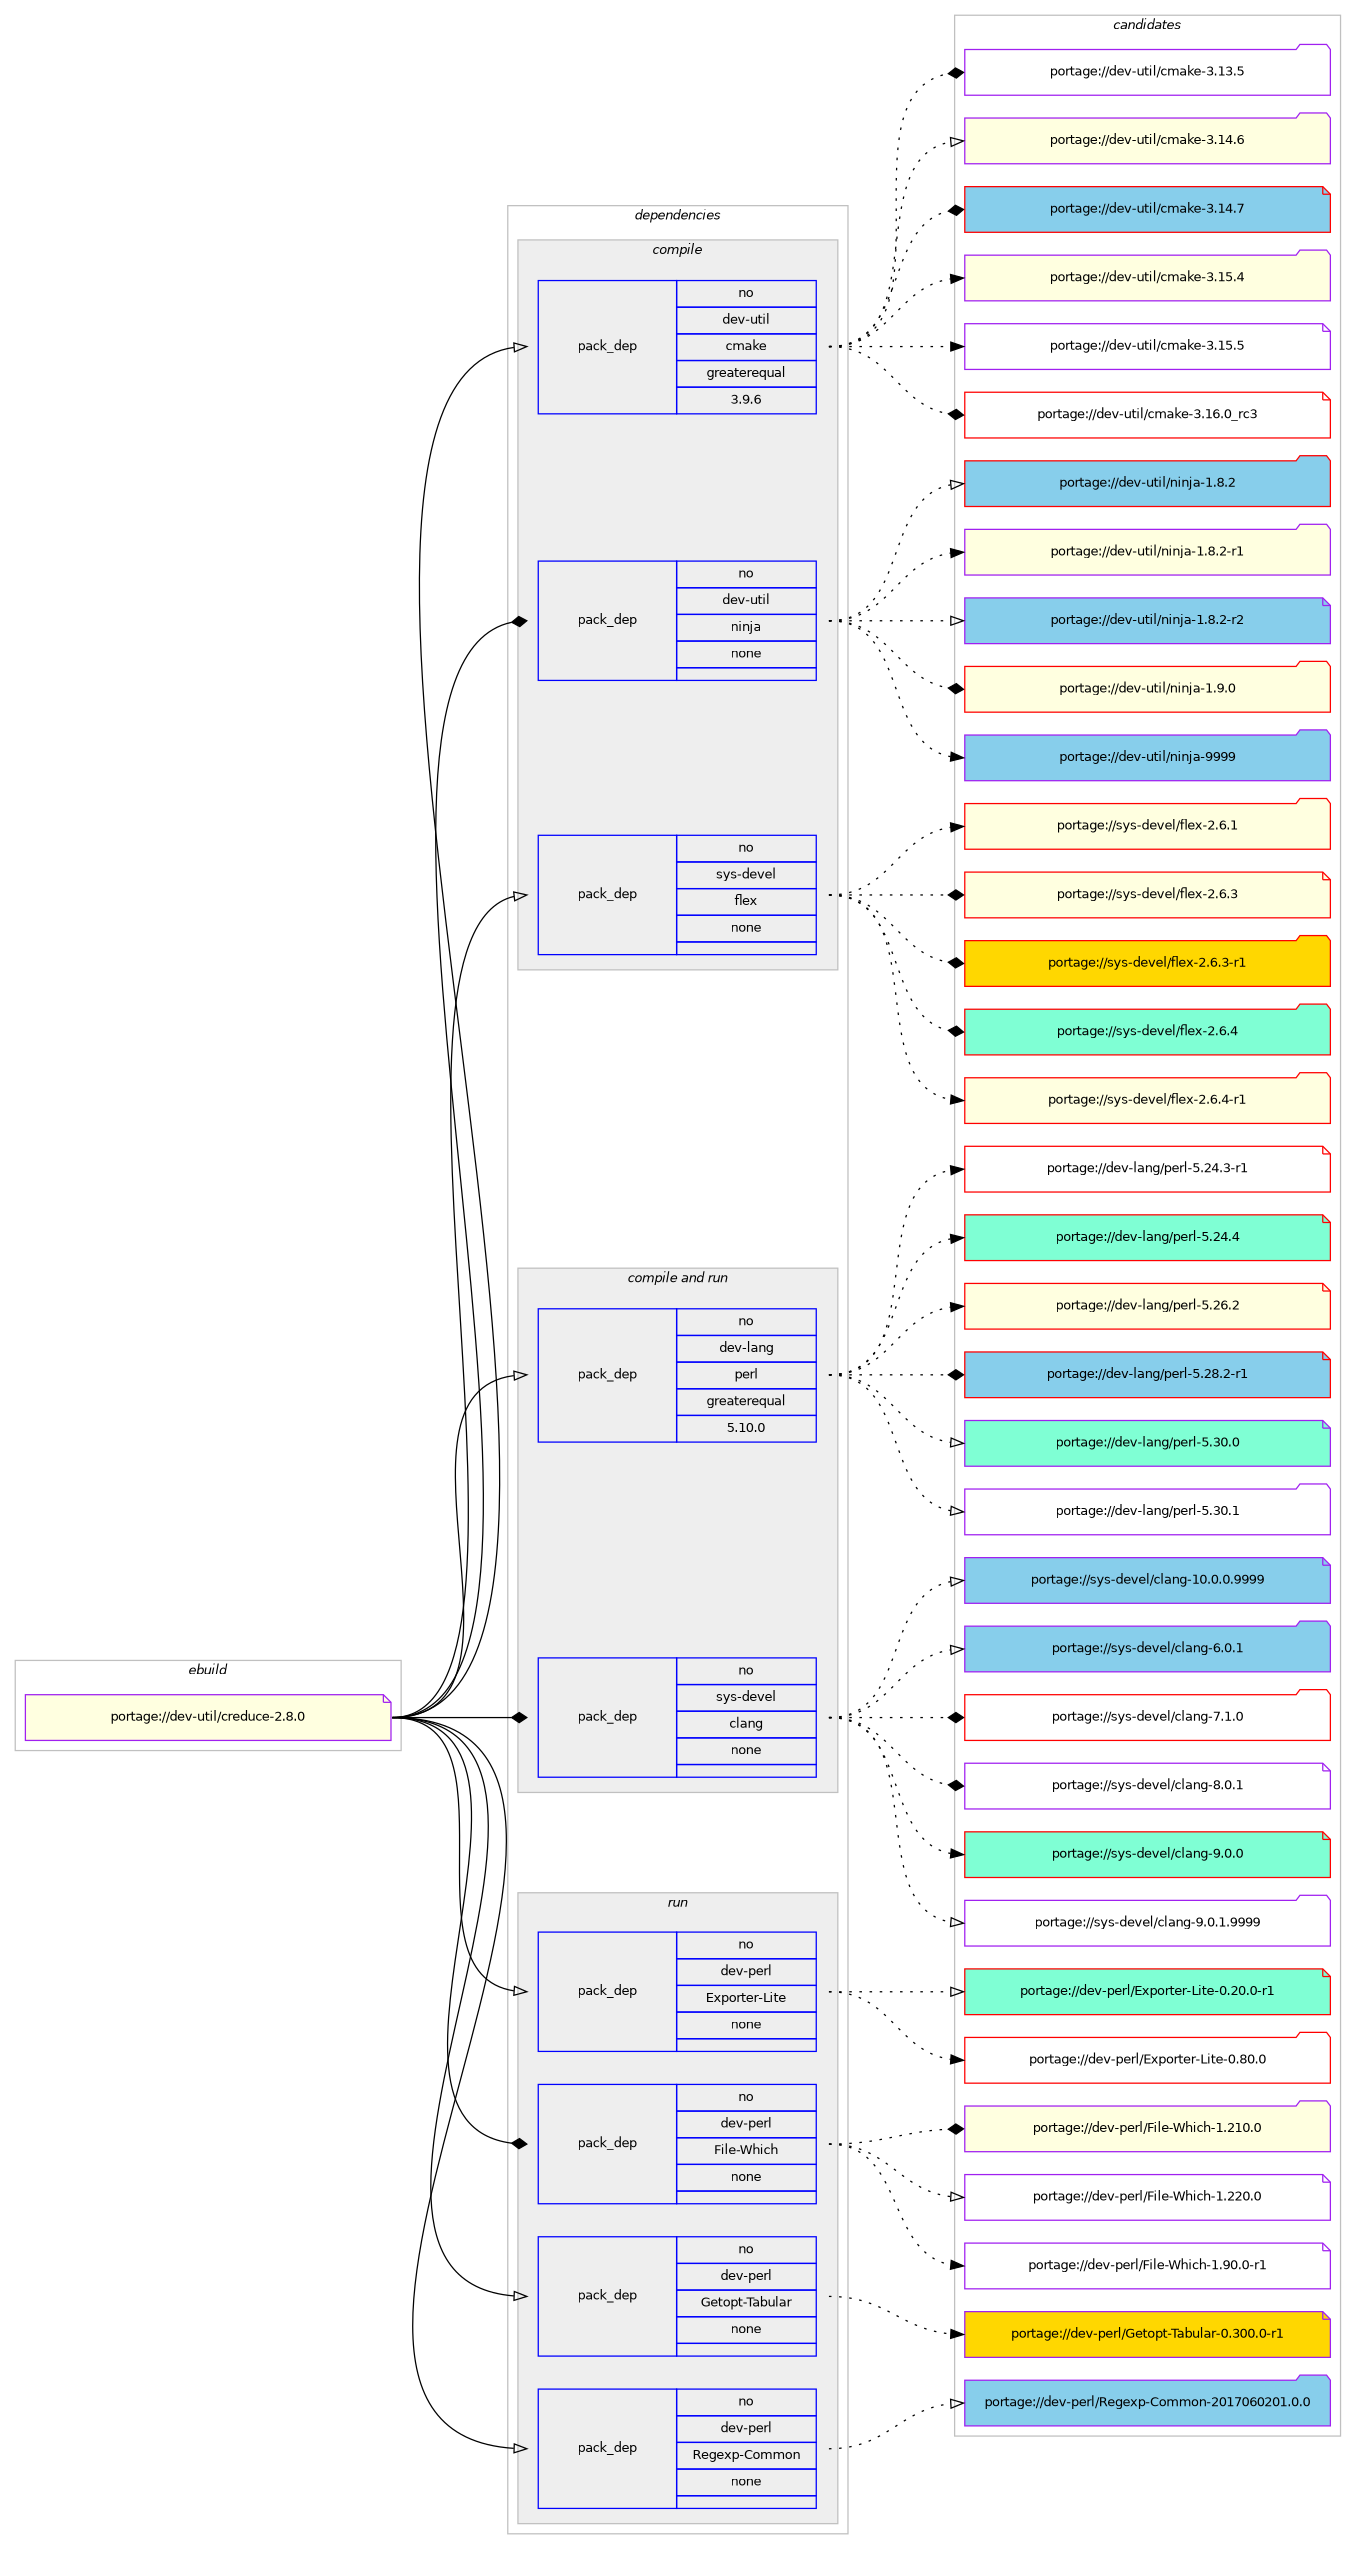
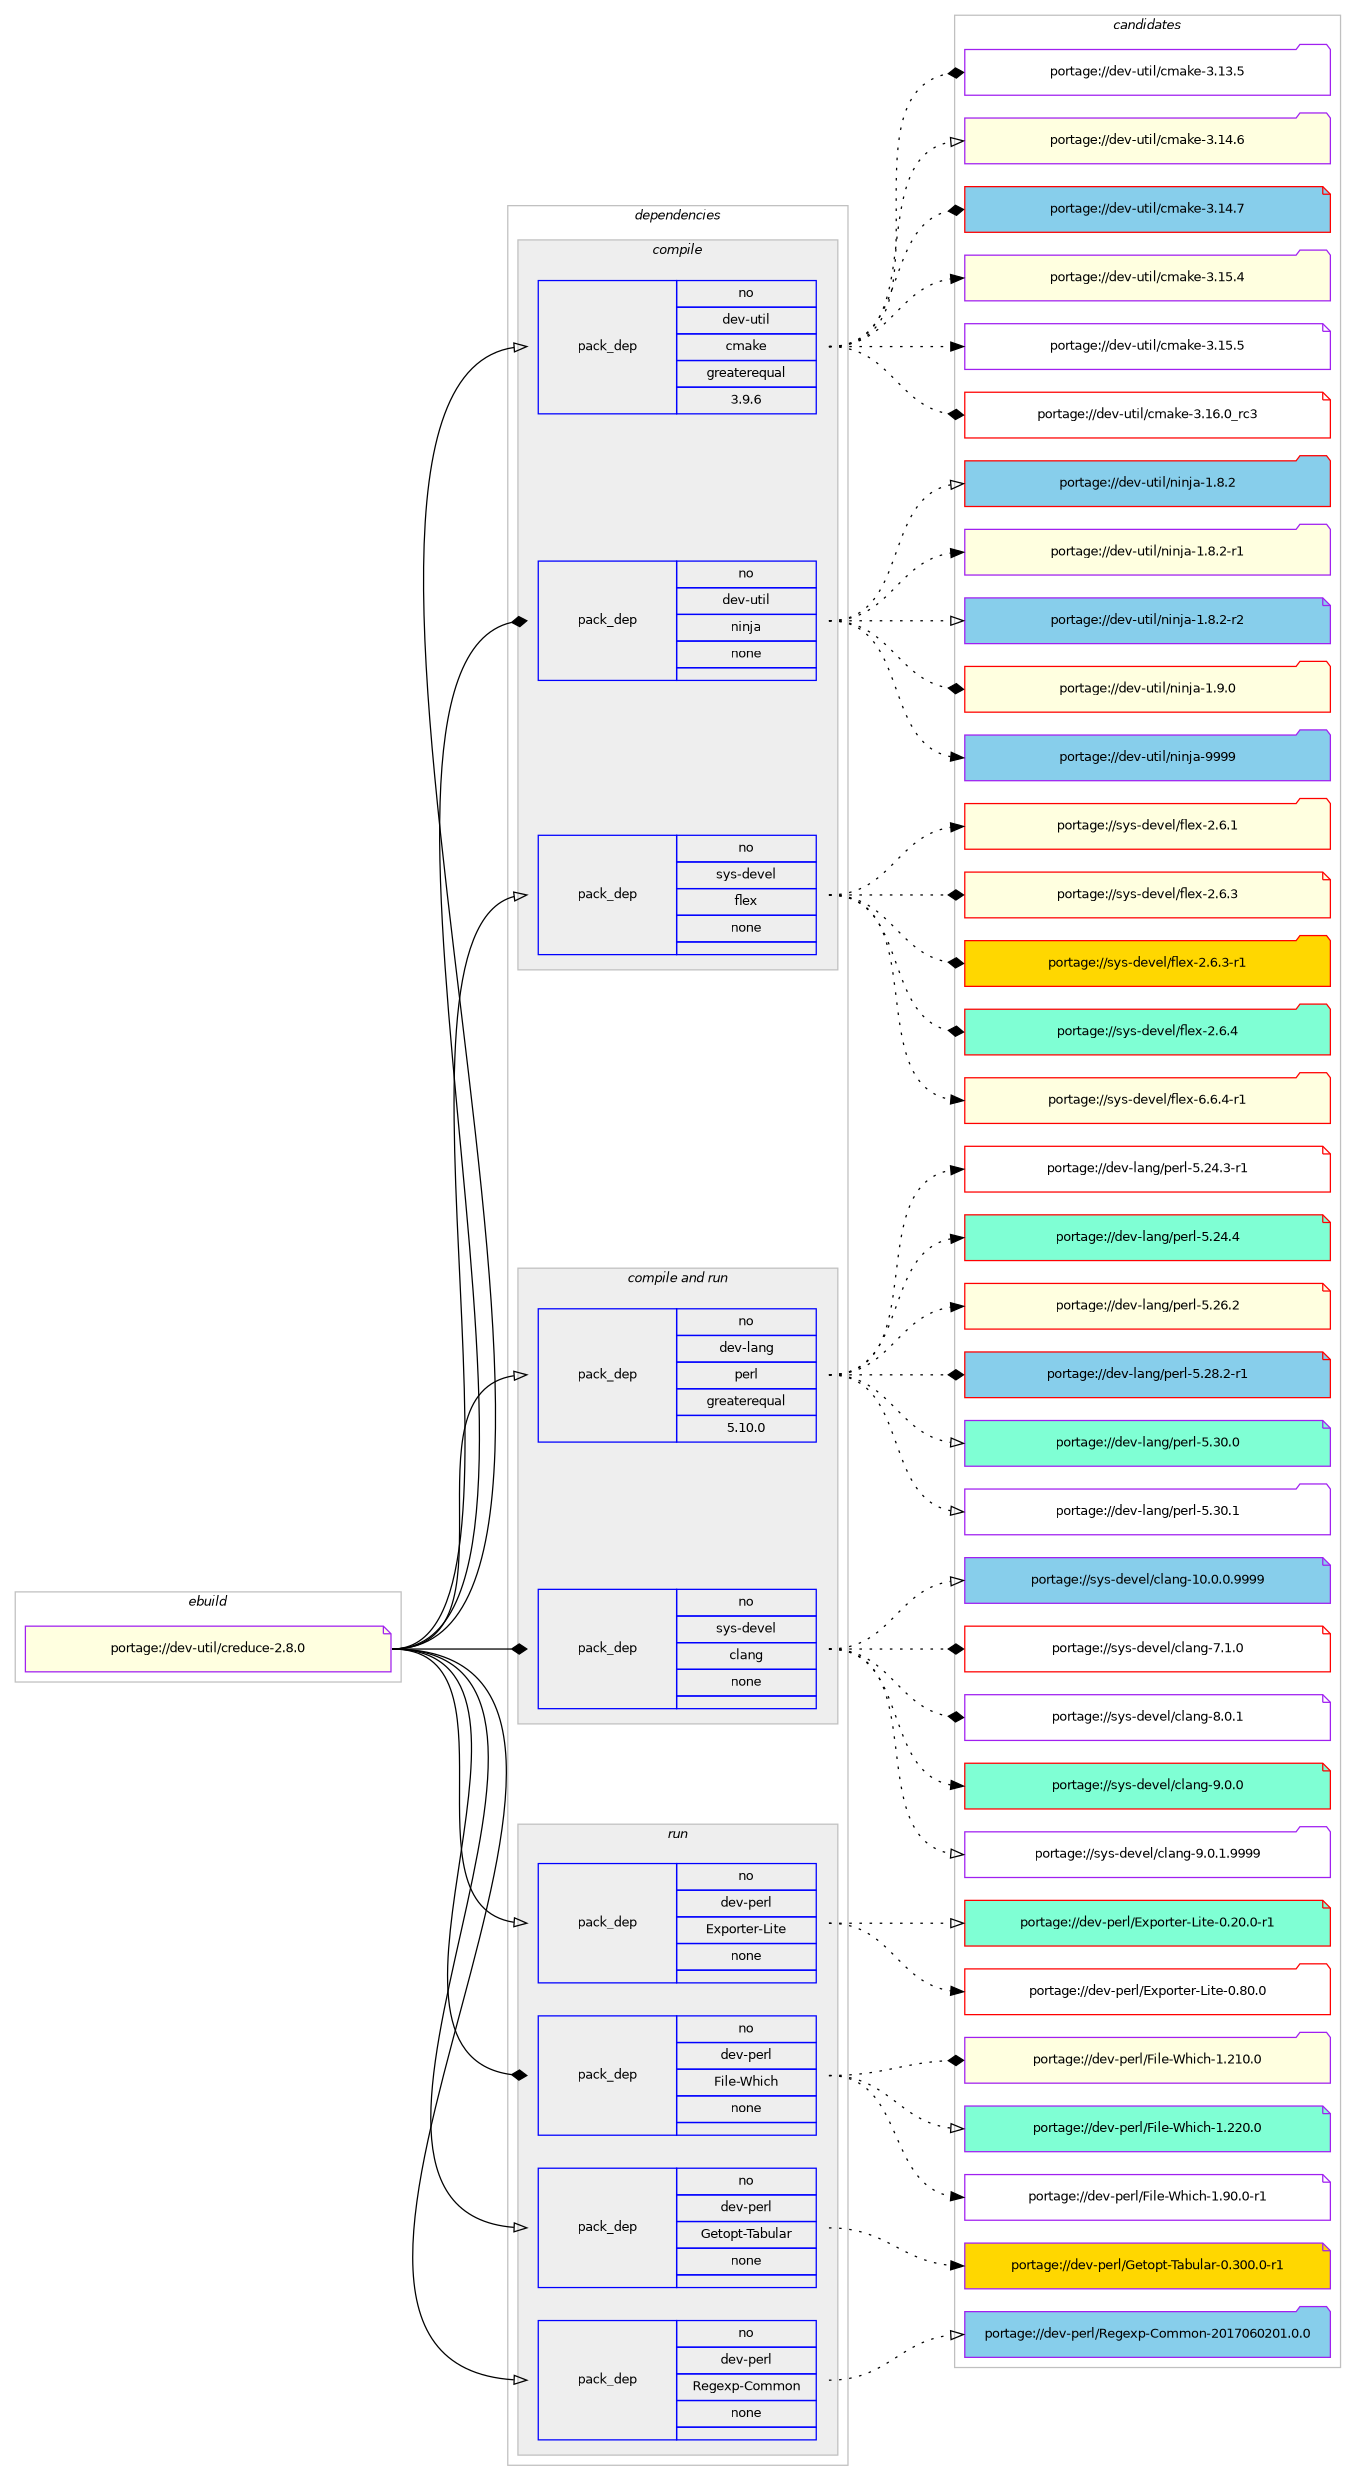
(1148, 1101) -> (1148, 1101)
(1148, 1649) -> none
(1148, 1718) -> (1148, 1649)
(1148, 2197) -> (1148, 2129)
